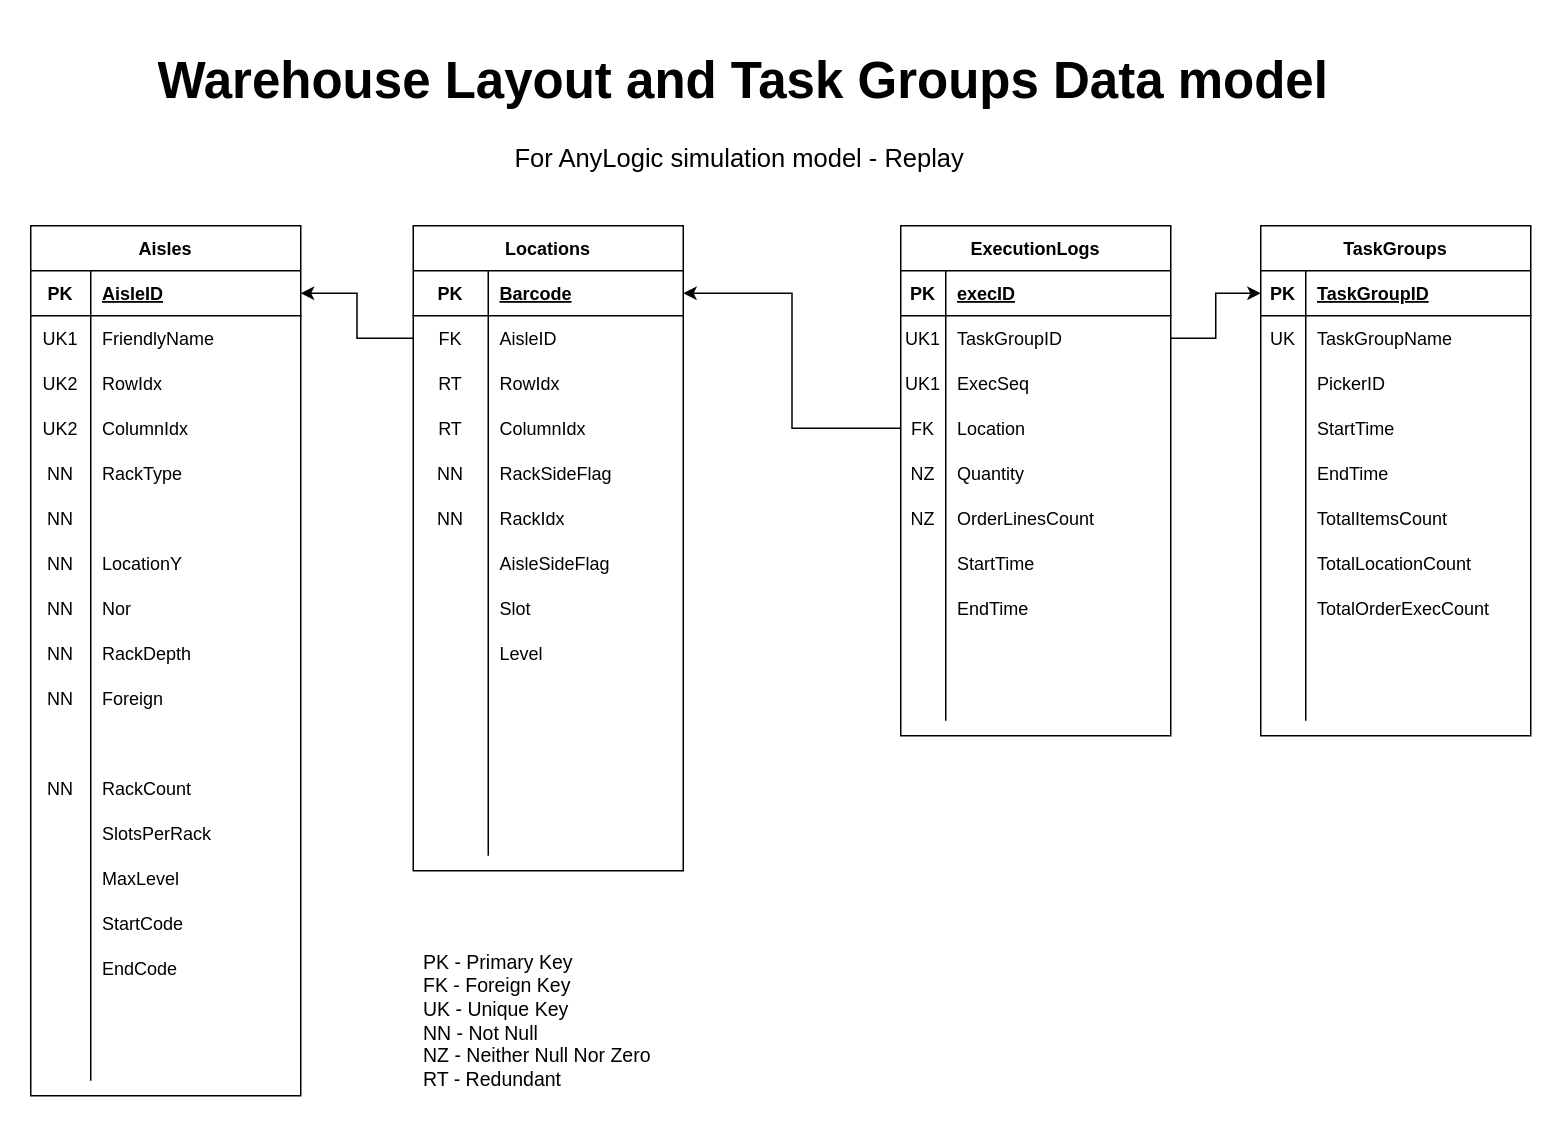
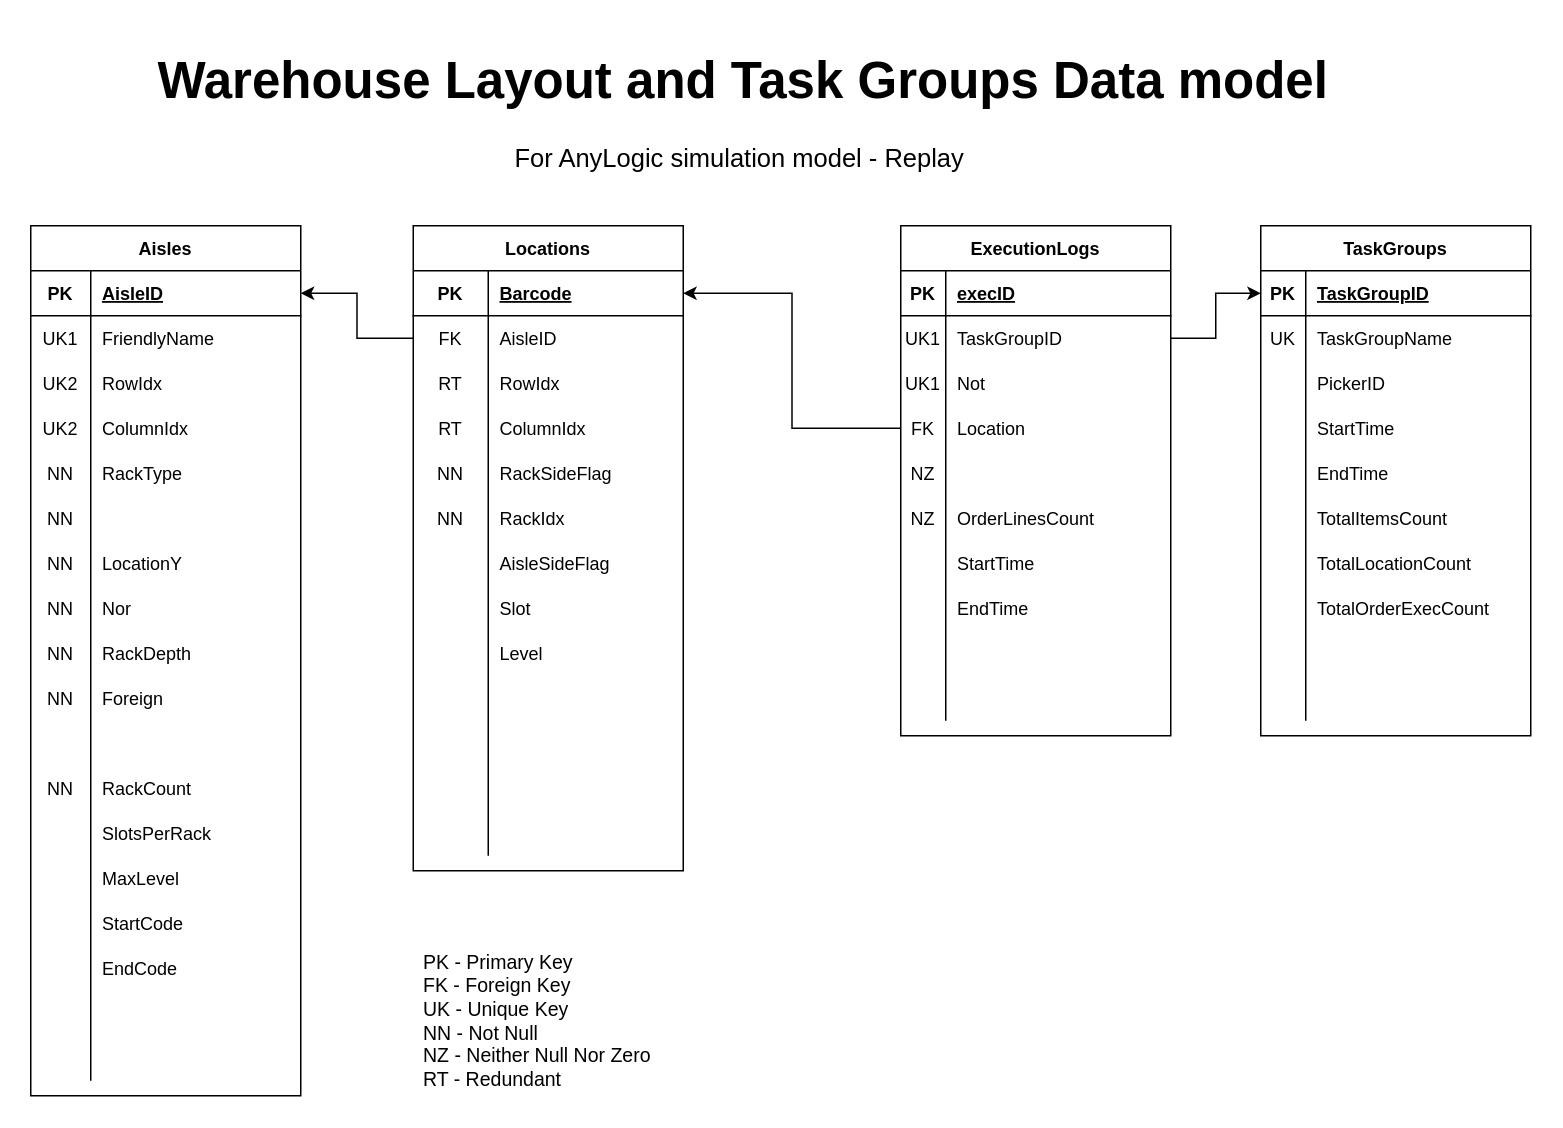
(992, 384) -> (972, 384)
(1058, 473) -> none
